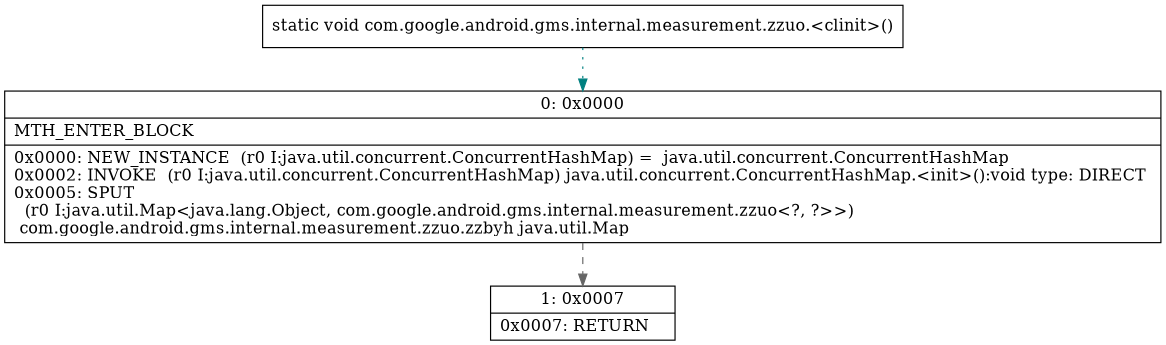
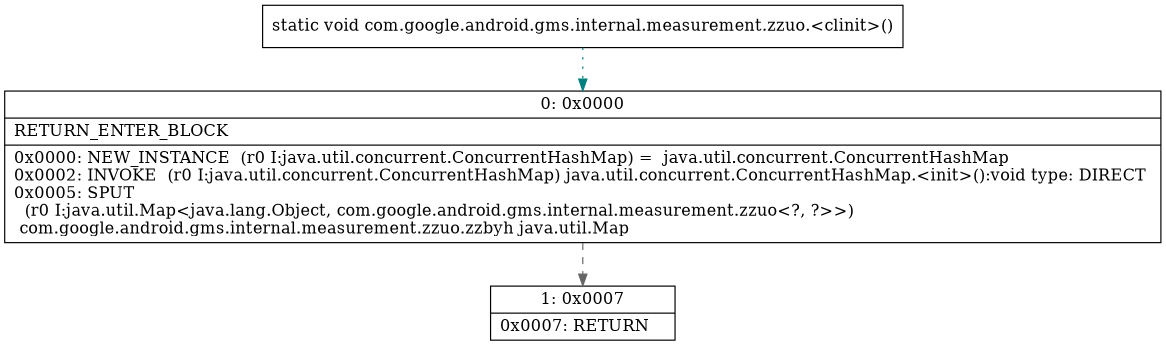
(105, 131) -> (122, 131)
